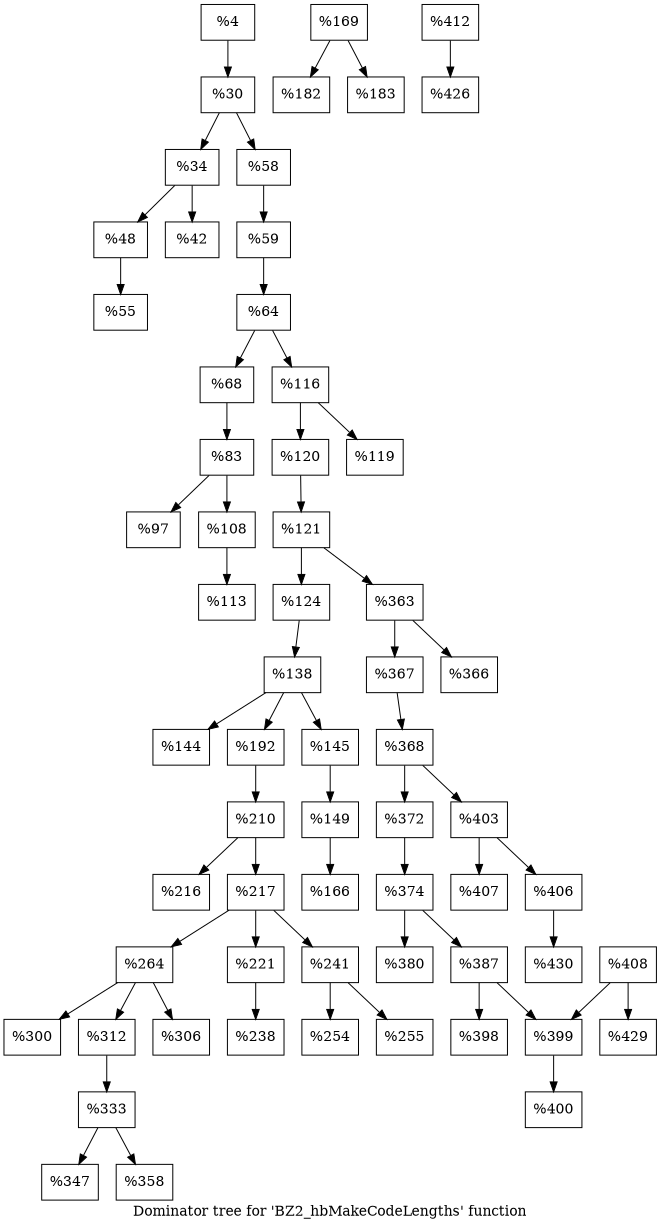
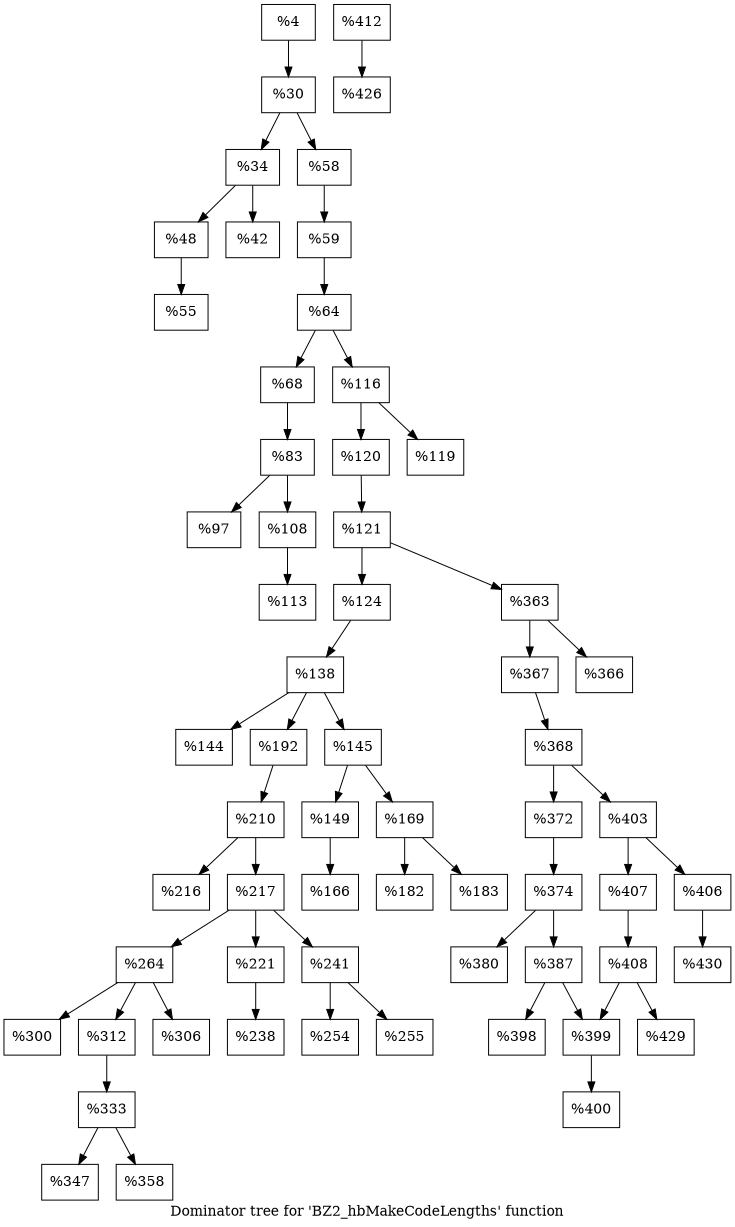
none -> (376, 779)
none -> (628, 924)
